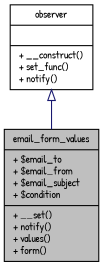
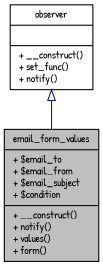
(33, 215) -> (46, 215)
